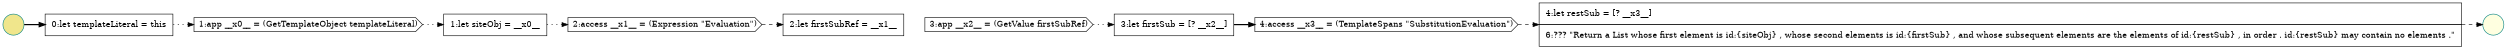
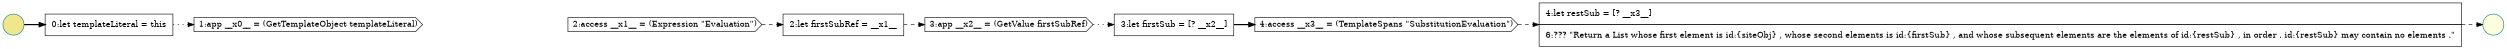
(495, 25) -> none
none -> (911, 25)
